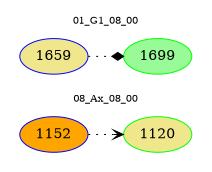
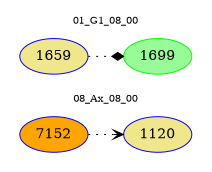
(54, 134) -> (54, 134)
(158, 134) -> (158, 134)
